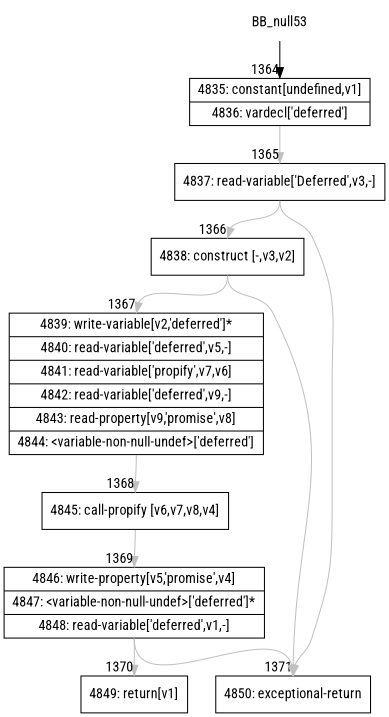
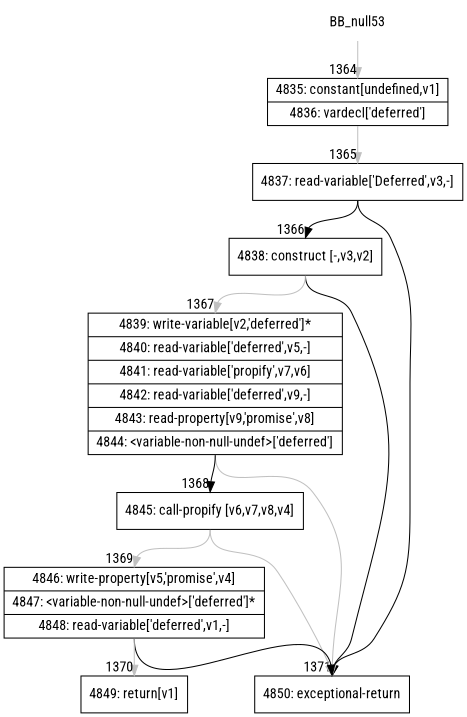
(280, 54) -> (358, 54)
(259, 218) -> (337, 218)
(332, 428) -> (410, 439)
(311, 455) -> (388, 459)
(136, 468) -> (213, 472)
none -> (330, 520)
none -> (283, 581)
(209, 658) -> (228, 658)
